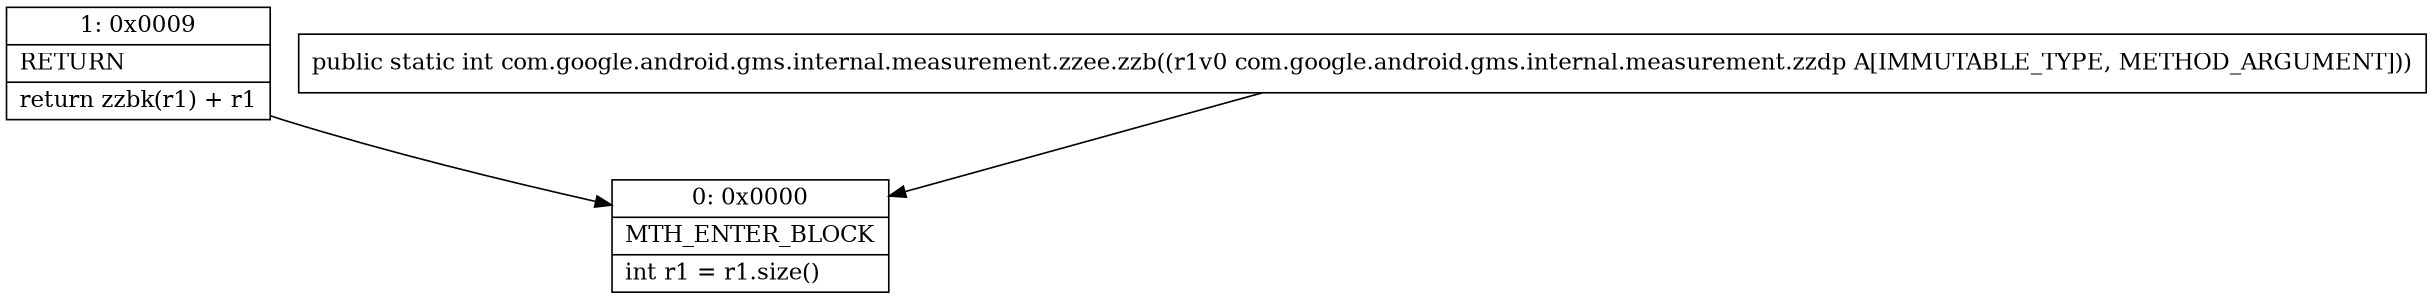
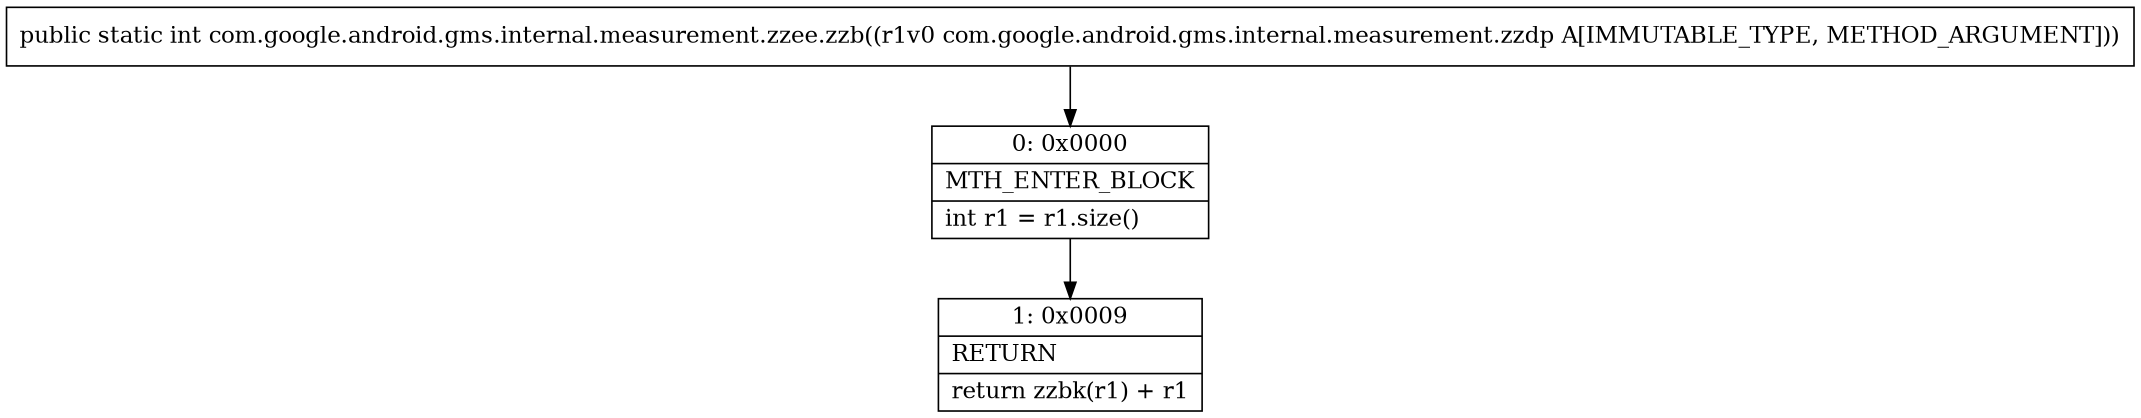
(432, 162) -> (1070, 260)
